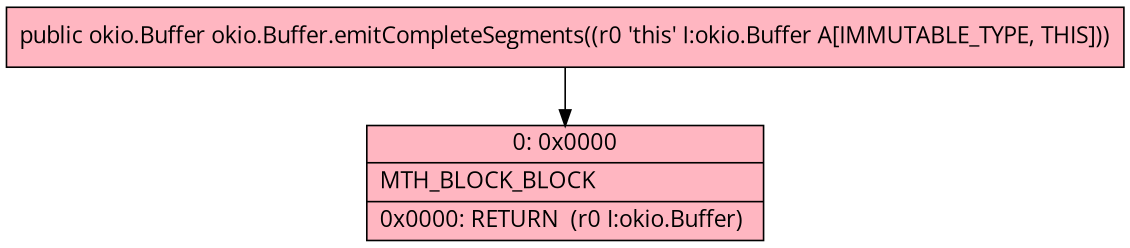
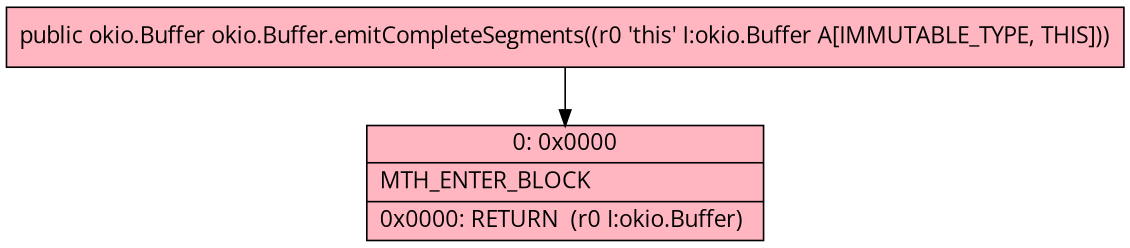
(487, 181) -> (485, 181)
